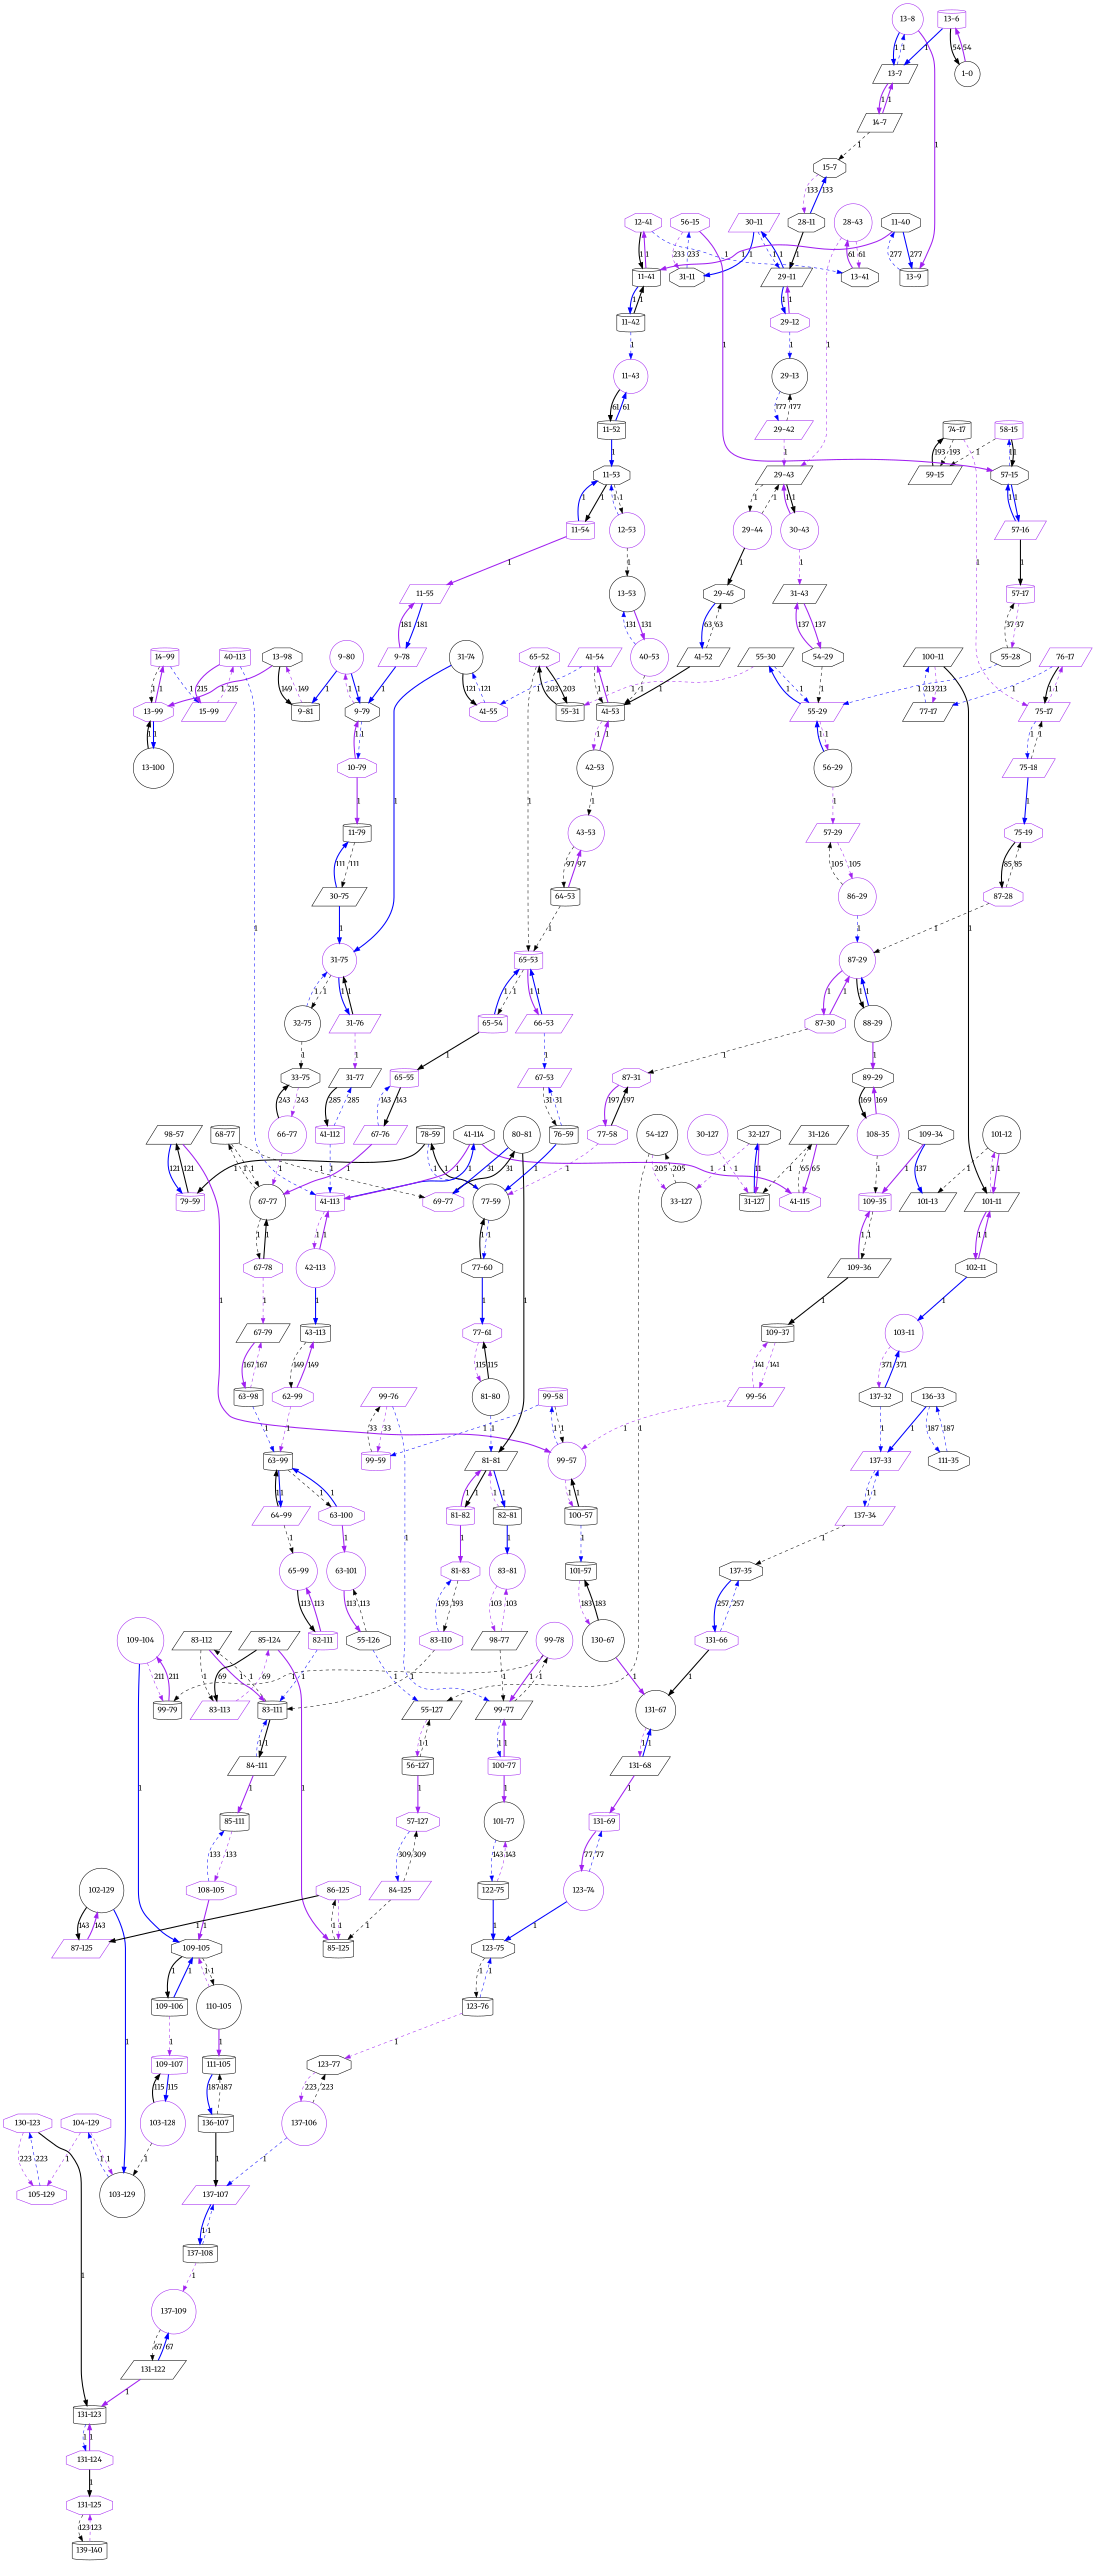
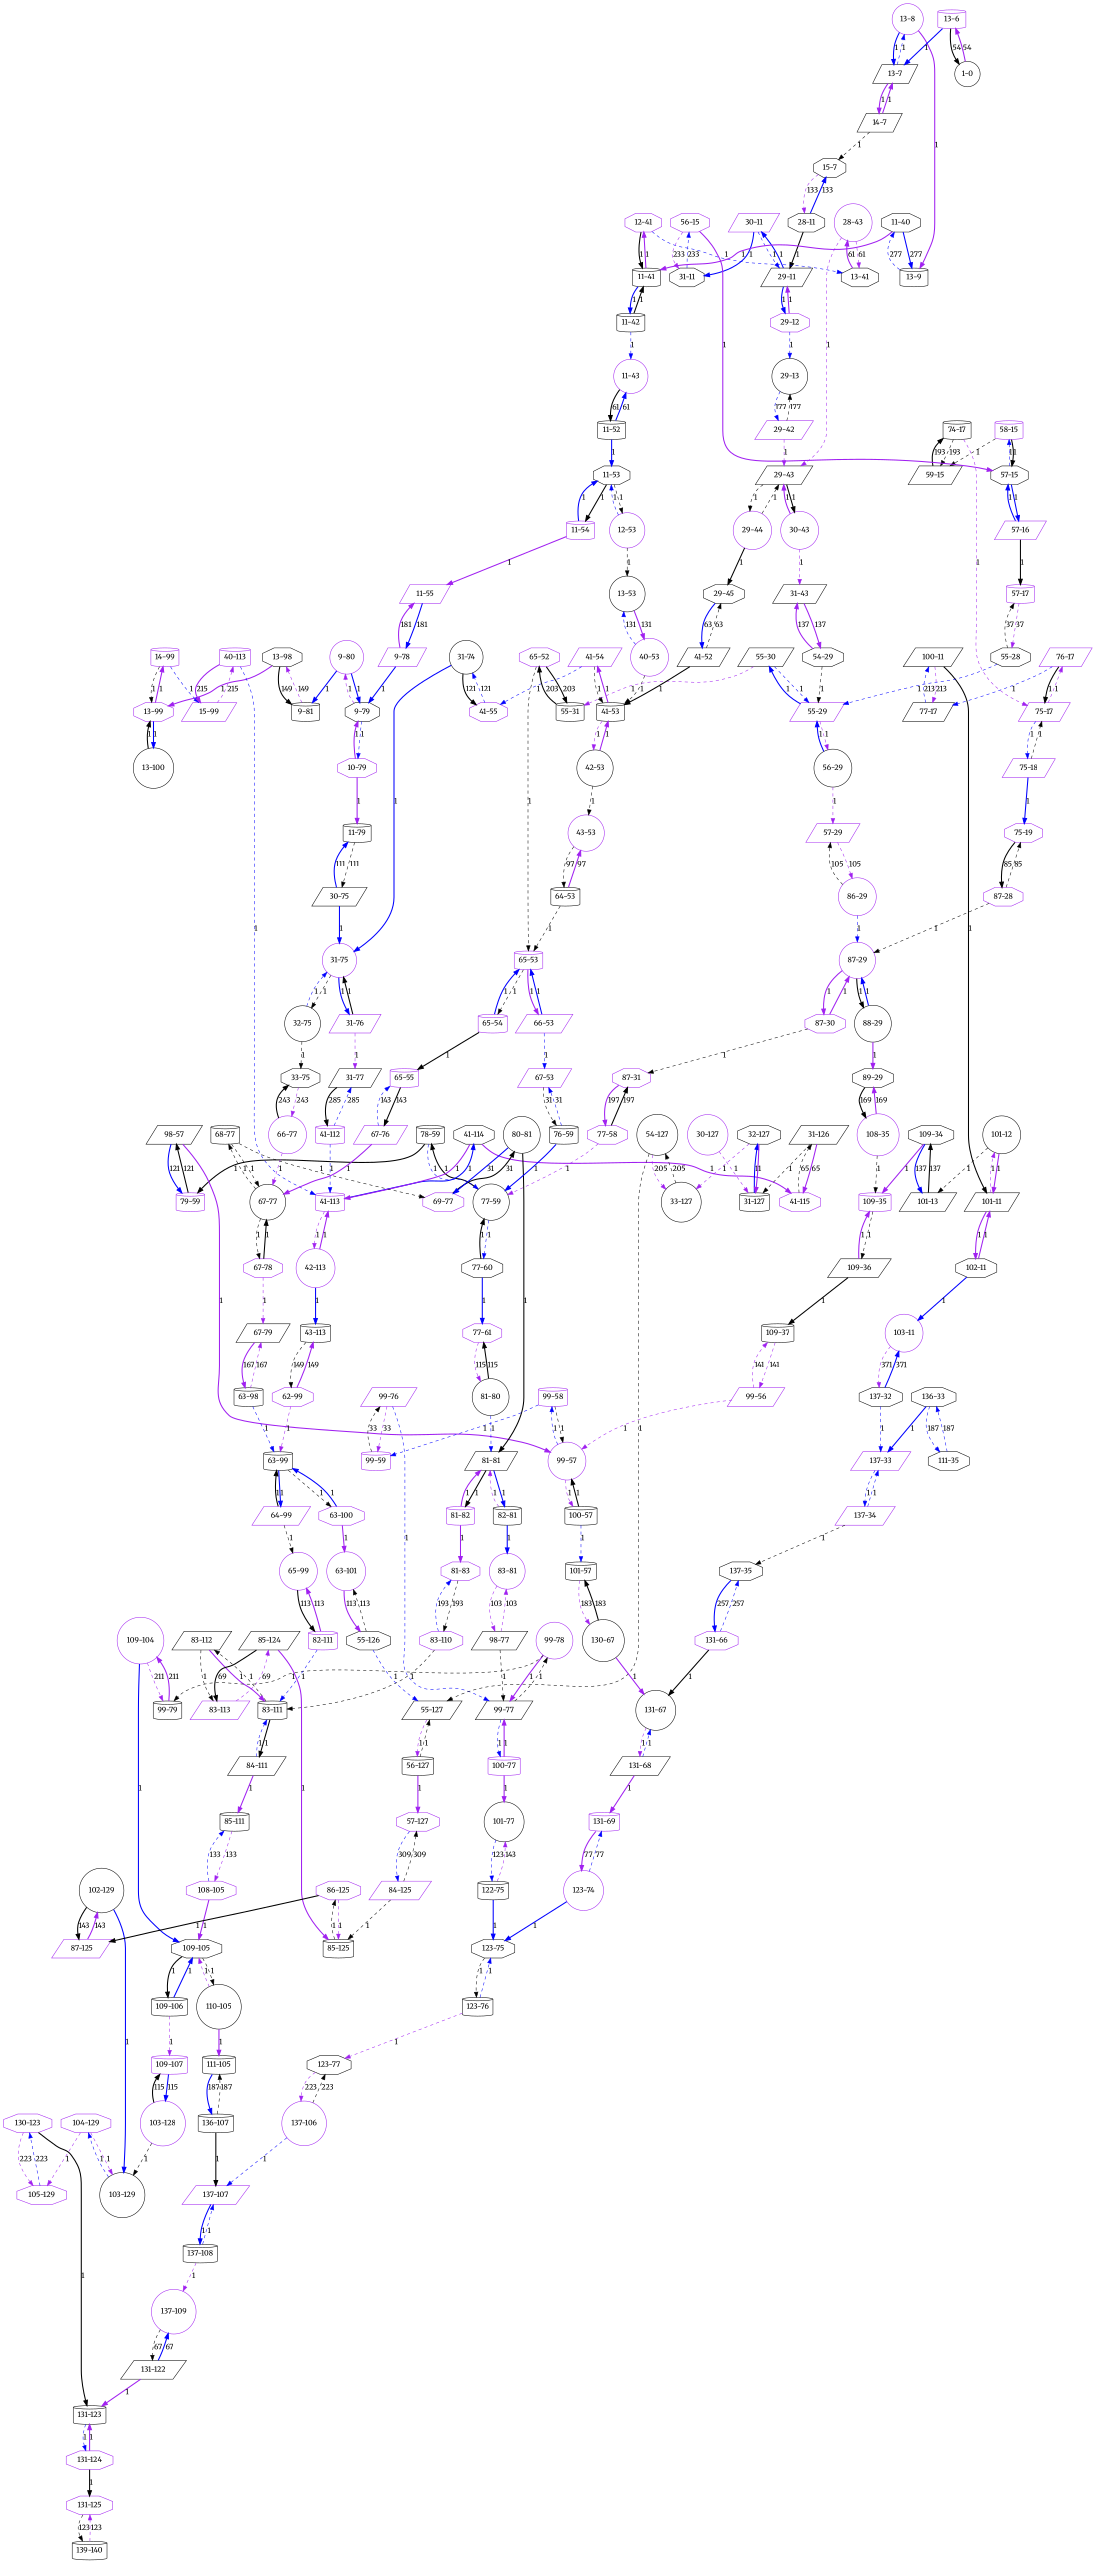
none -> (929, 1171)
(646, 1746) -> (646, 1746)
(498, 1855) -> (498, 1855)
